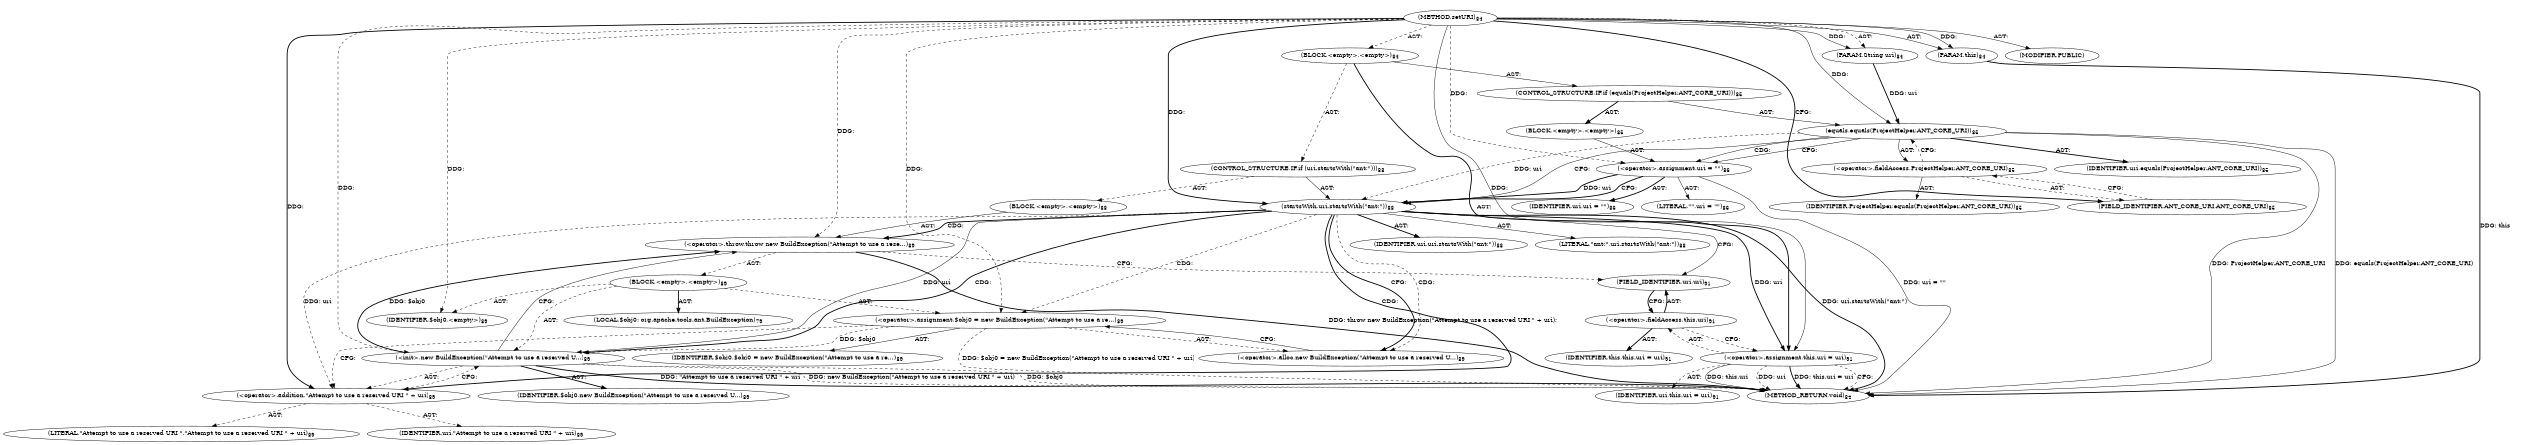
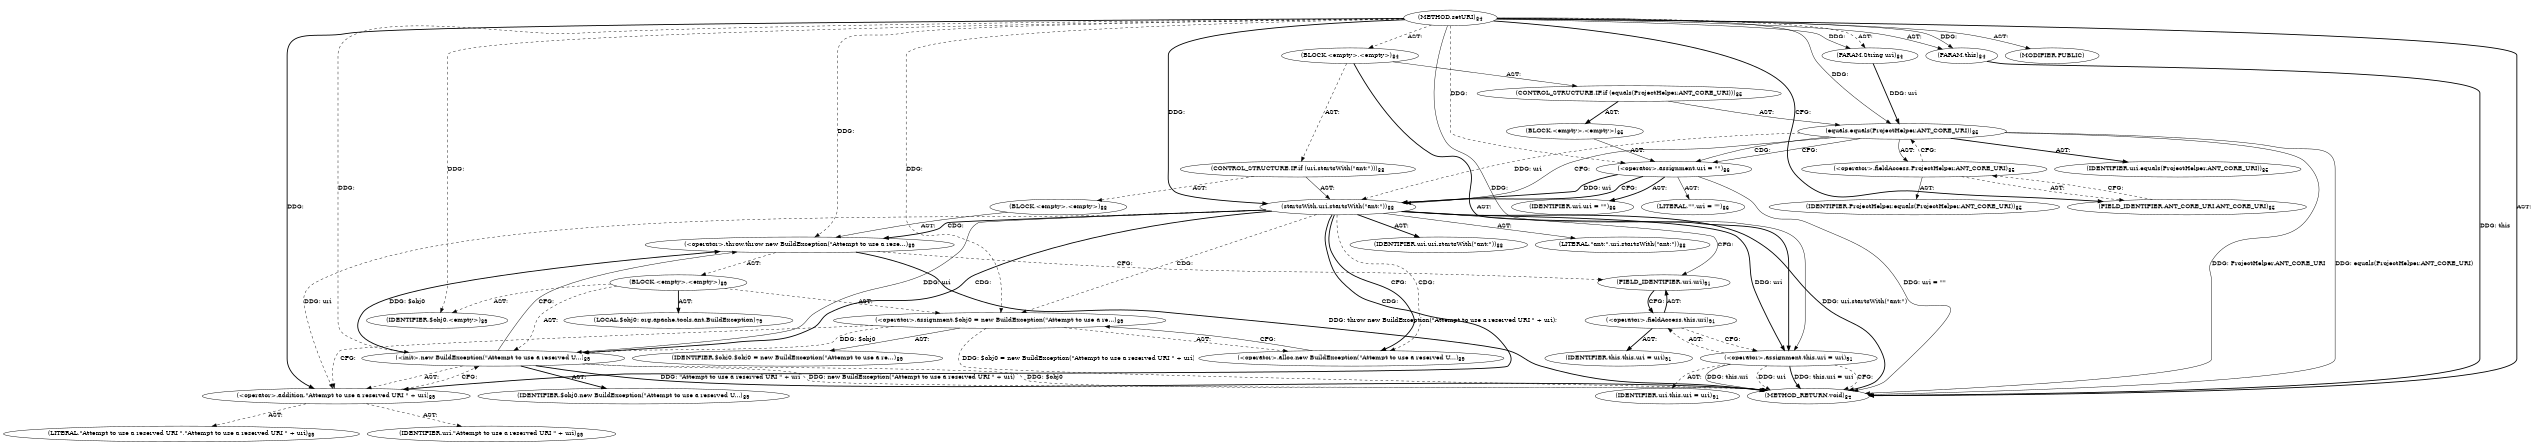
none -> (2482, 47)
